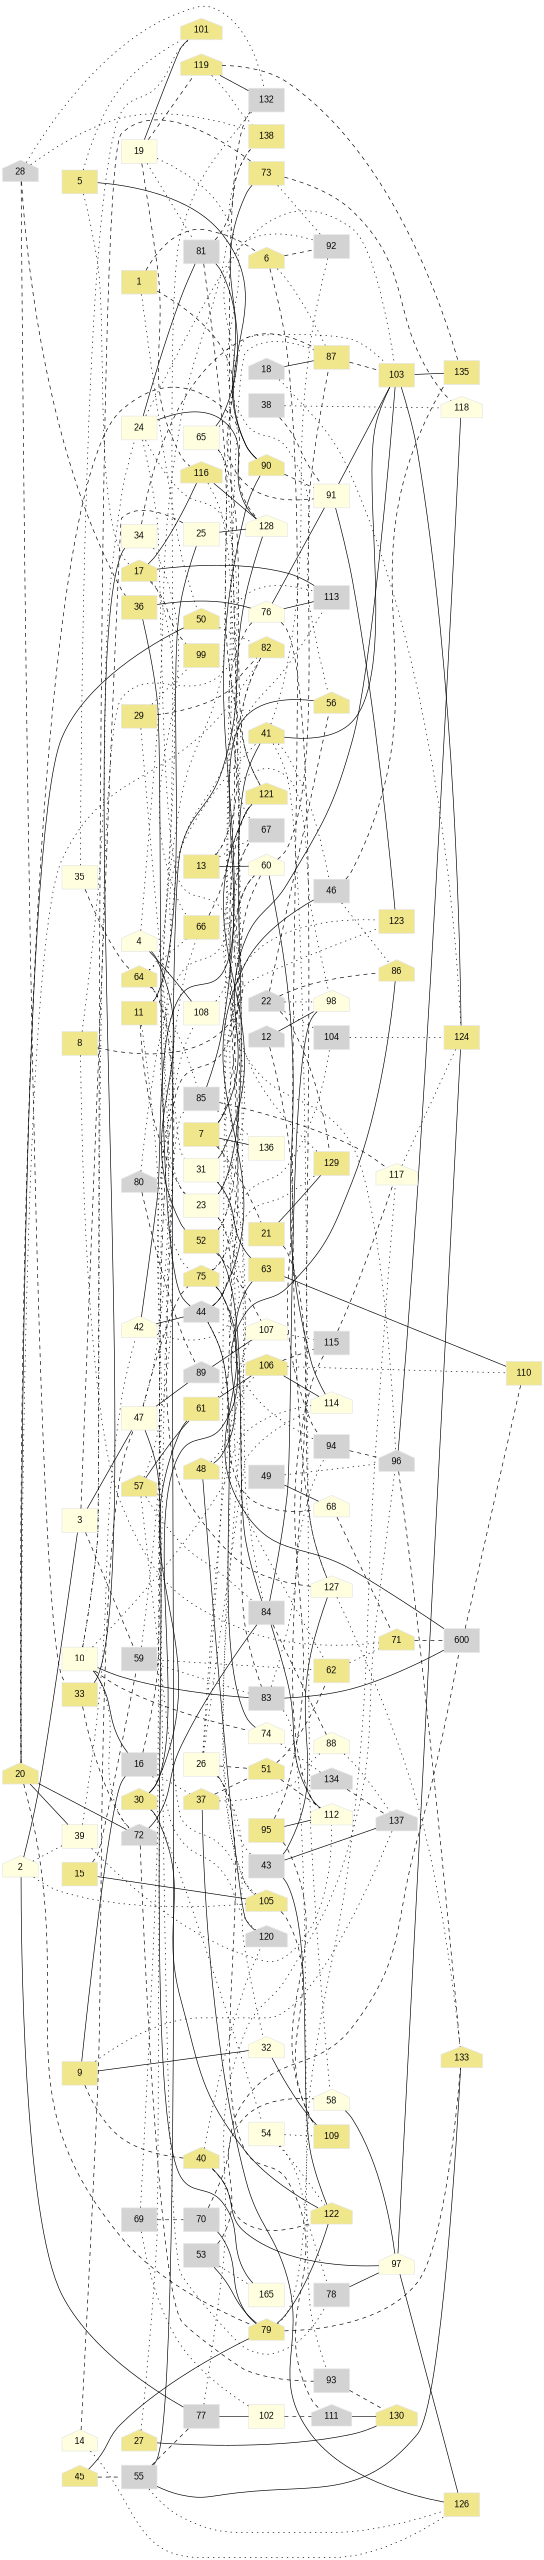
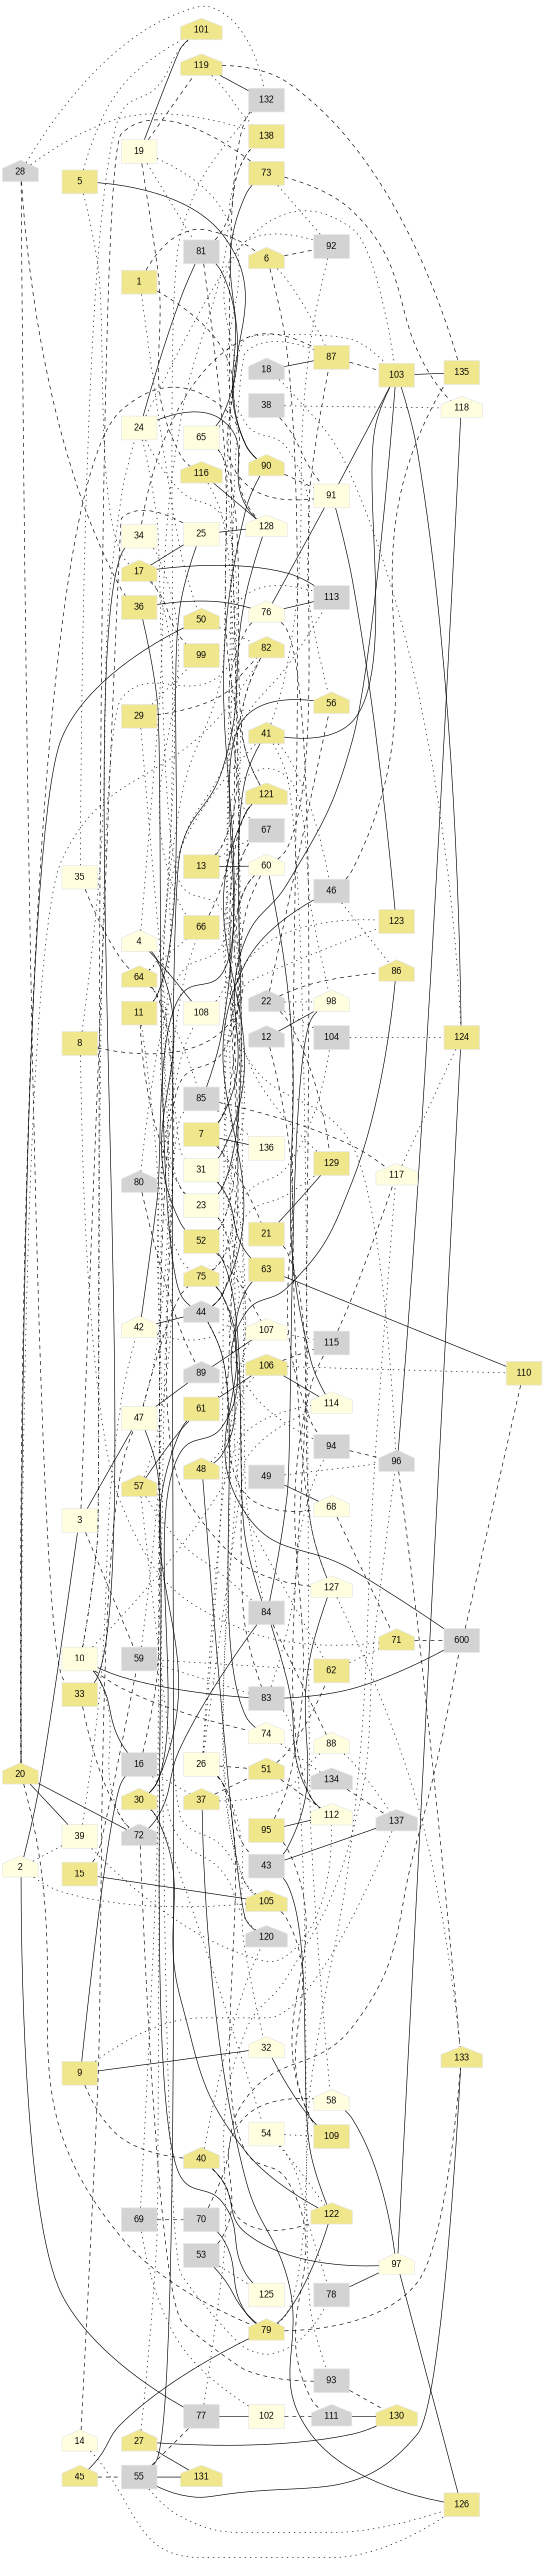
(181, 515) -> (167, 555)
(234, 1815) -> (234, 1815)
(267, 2295) -> (267, 2295)
none -> (201, 2477)
